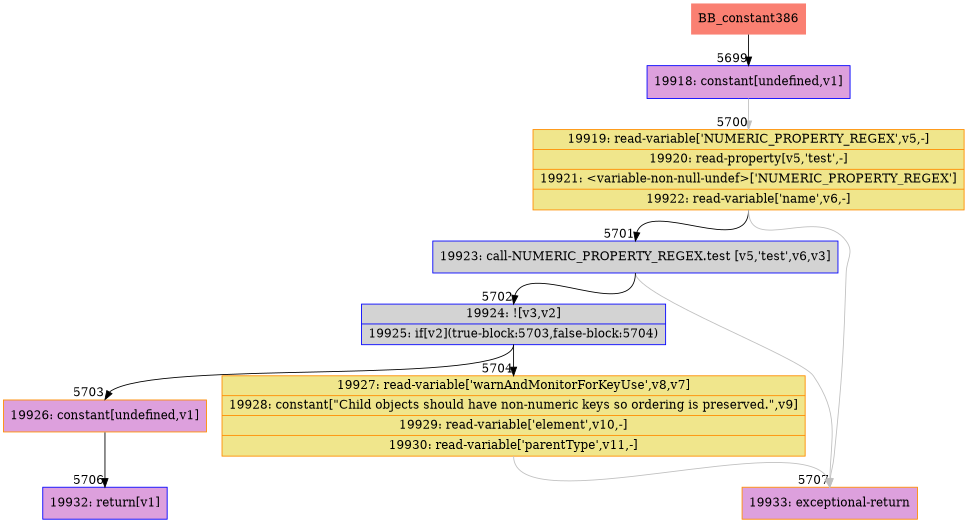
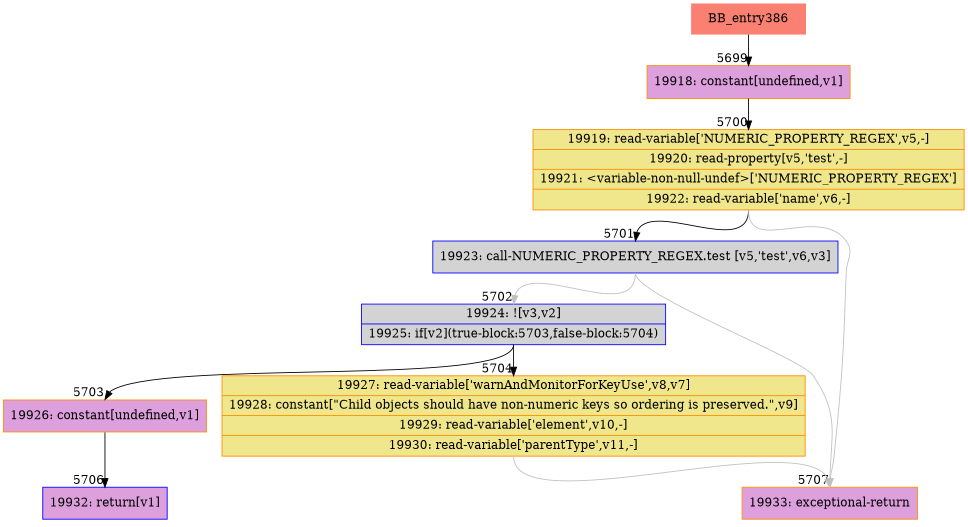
(749, 19) -> (749, 19)
(749, 82) -> (749, 82)
(749, 110) -> (749, 110)
(579, 289) -> (579, 289)
